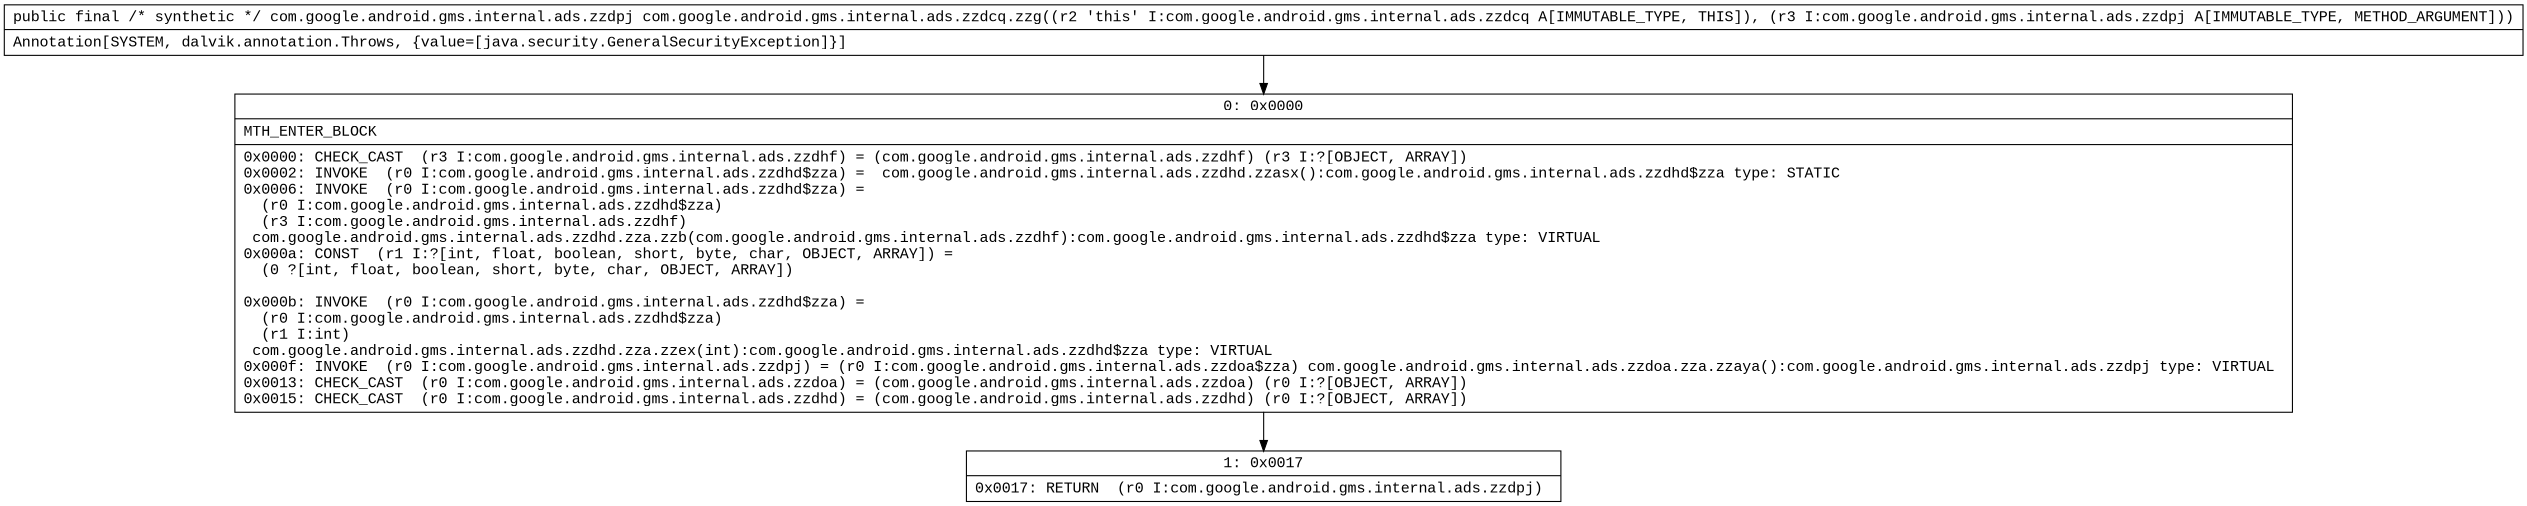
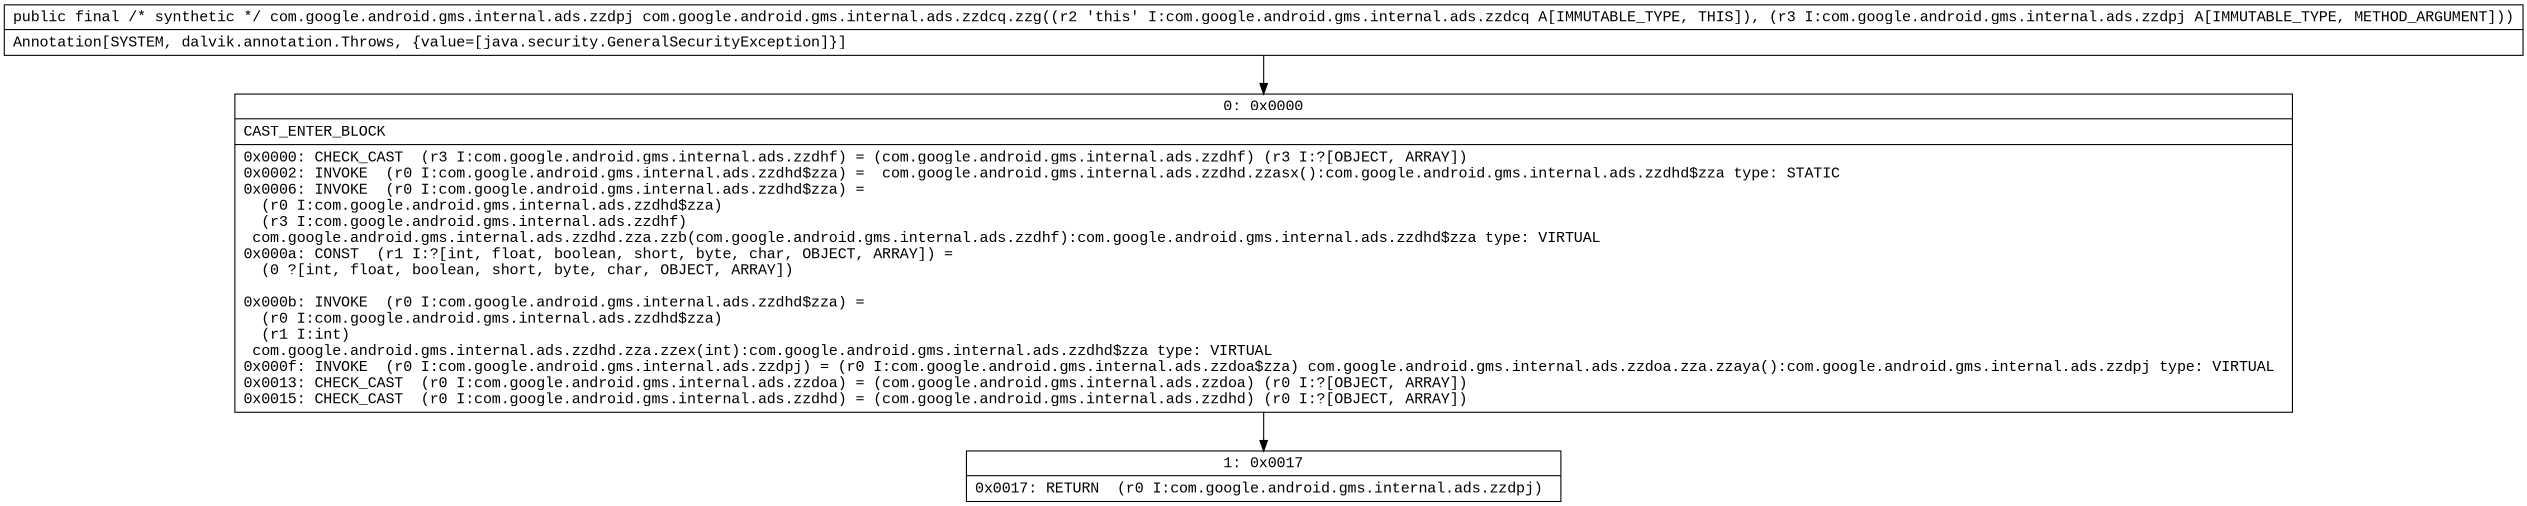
(310, 131) -> (315, 131)
